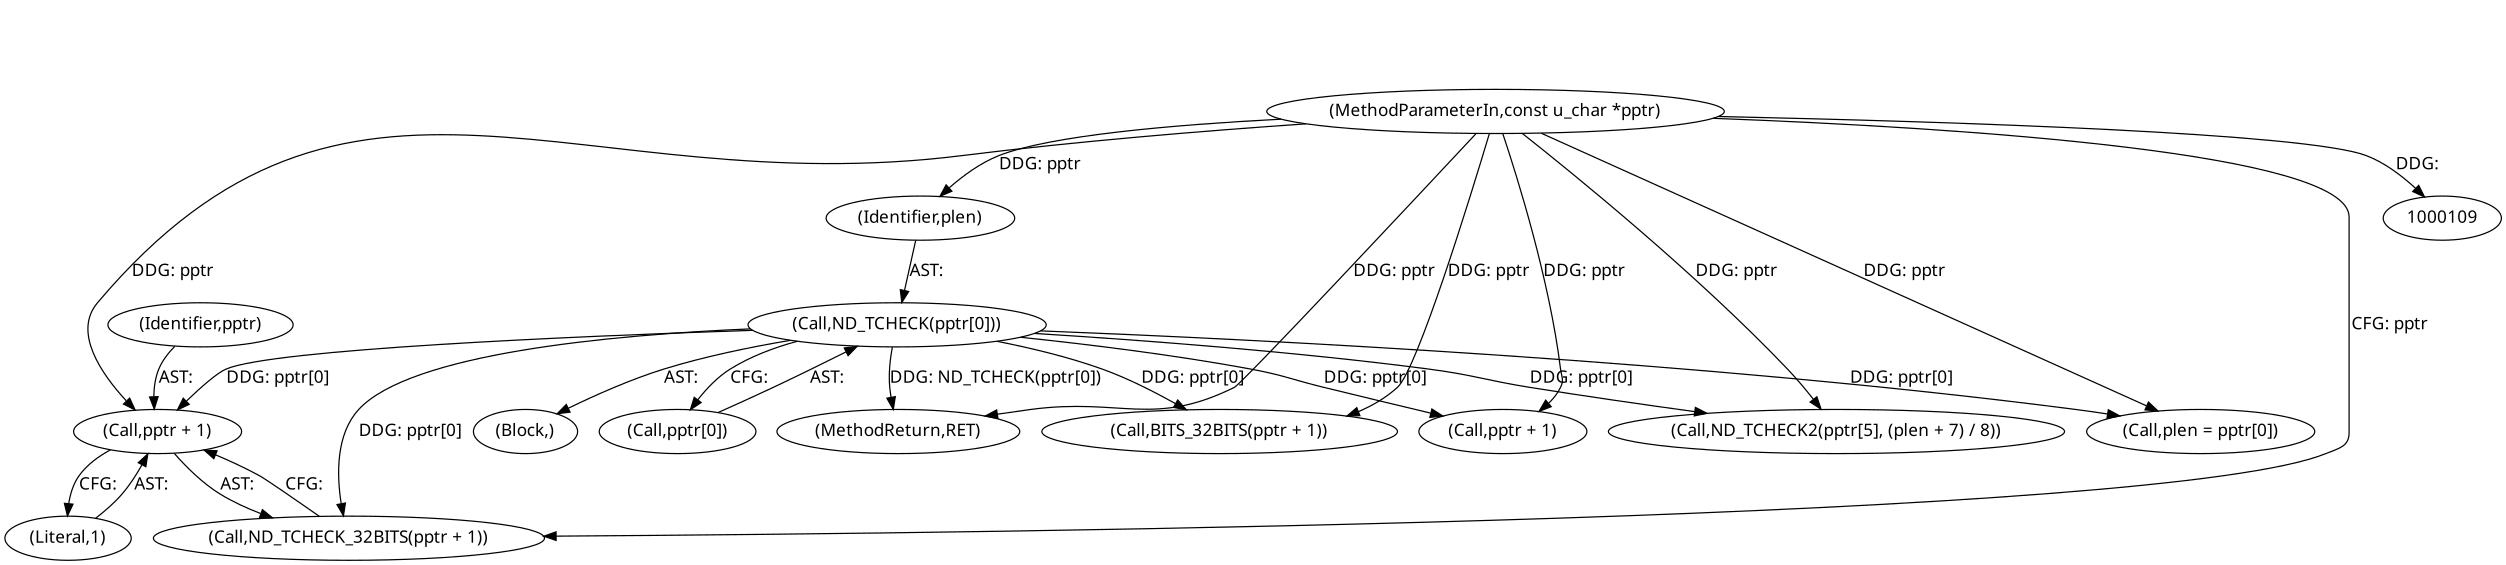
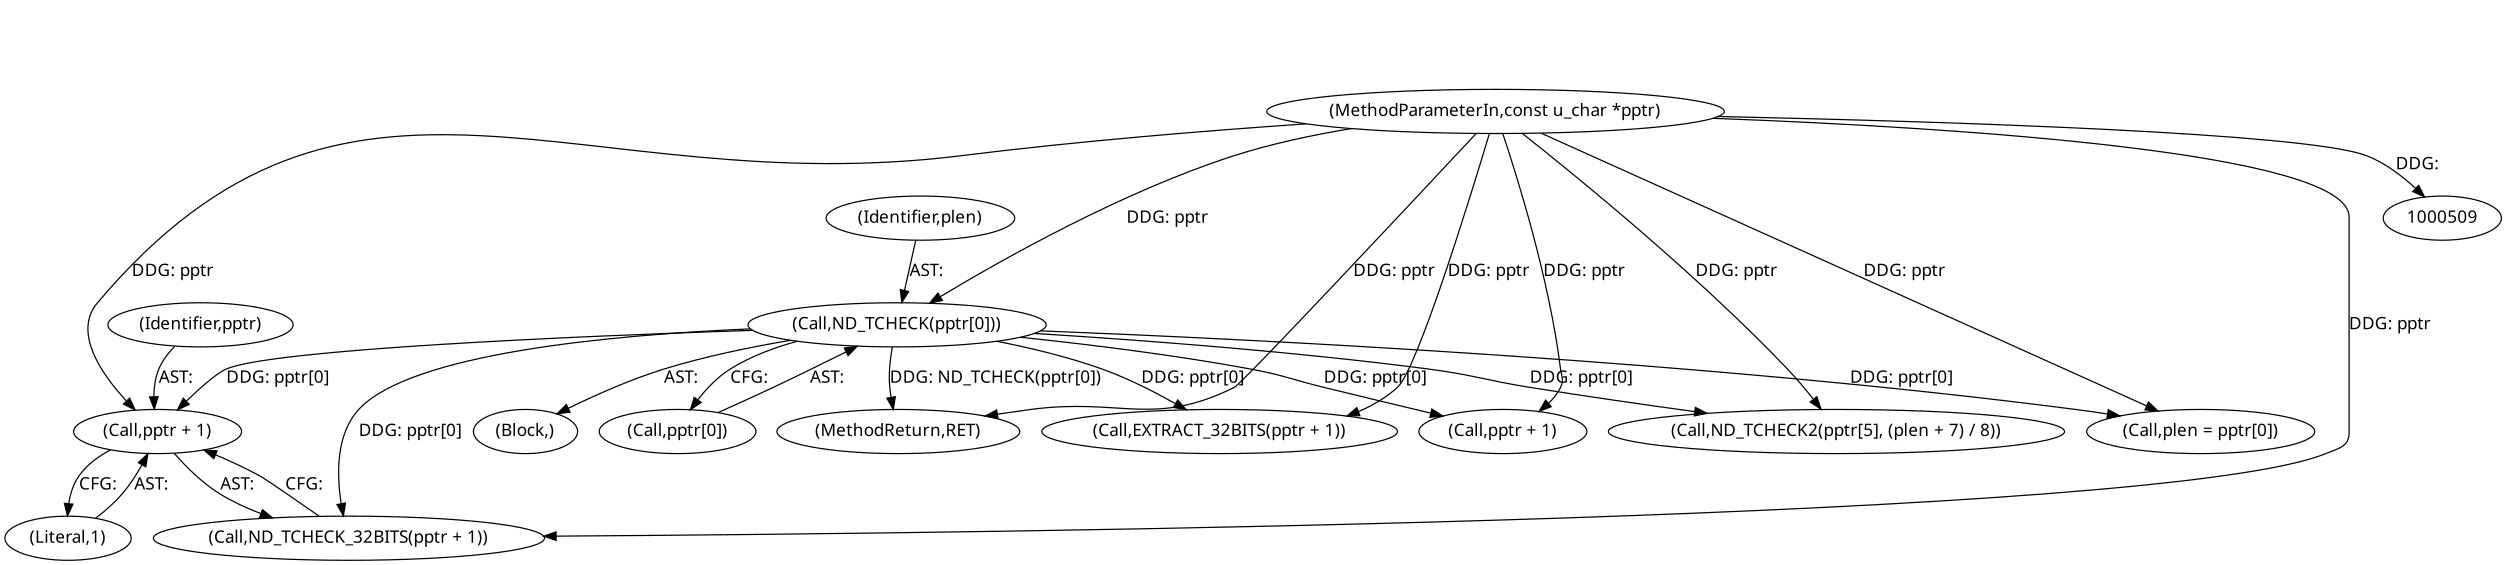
(1152, 128) -> (1138, 193)
(2442, 218) -> (2442, 218)
(2390, 325) -> (2390, 325)
(1220, 432) -> (1220, 432)
